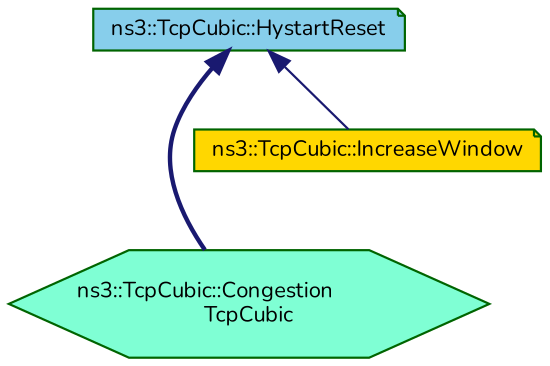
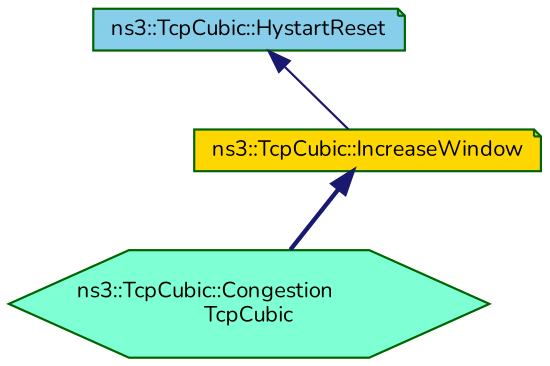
(170, 157) -> (315, 219)
